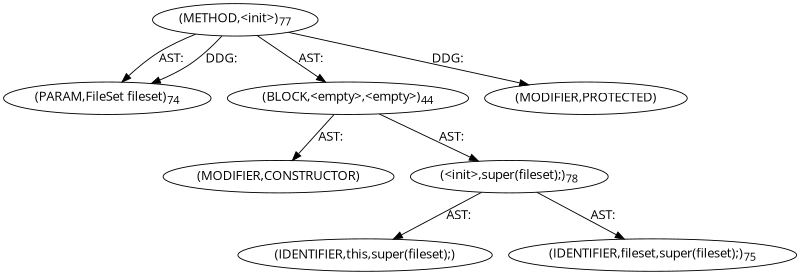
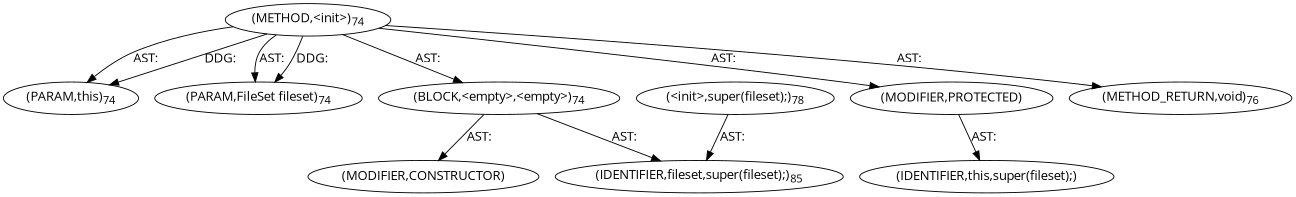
(285, 18) -> (358, 18)
(450, 59) -> (725, 59)
(427, 97) -> (578, 97)
none -> (71, 98)
none -> (1181, 98)
(425, 136) -> (595, 136)
(441, 214) -> (967, 133)
(750, 254) -> (797, 175)
